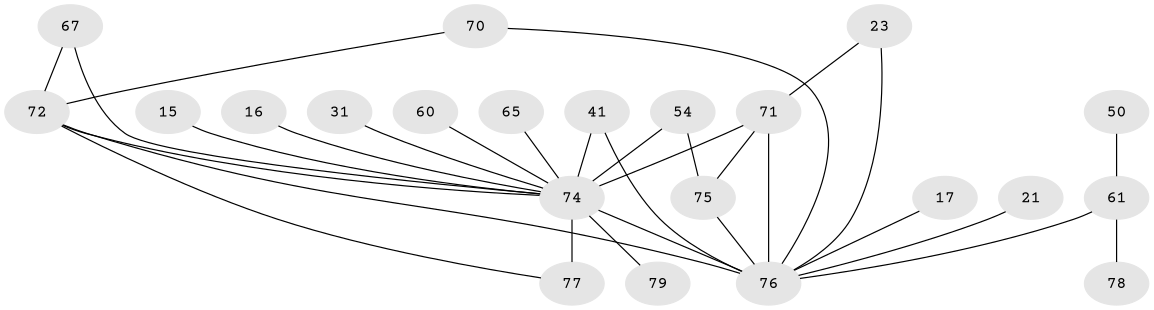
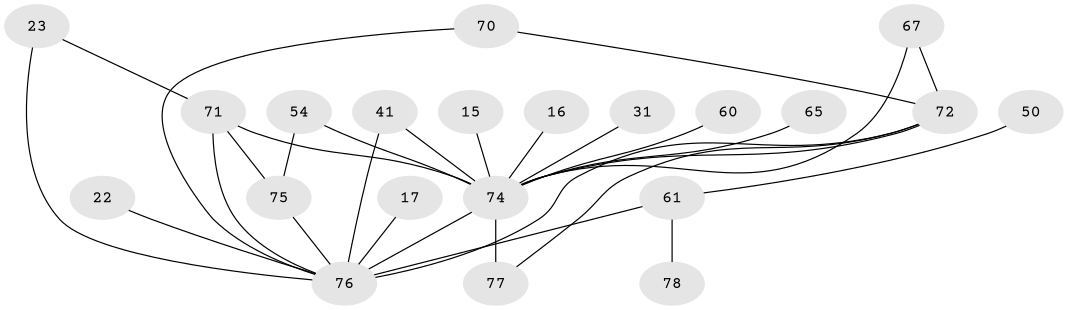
(1031, 198) -> (102, 198)
(658, 284) -> none
